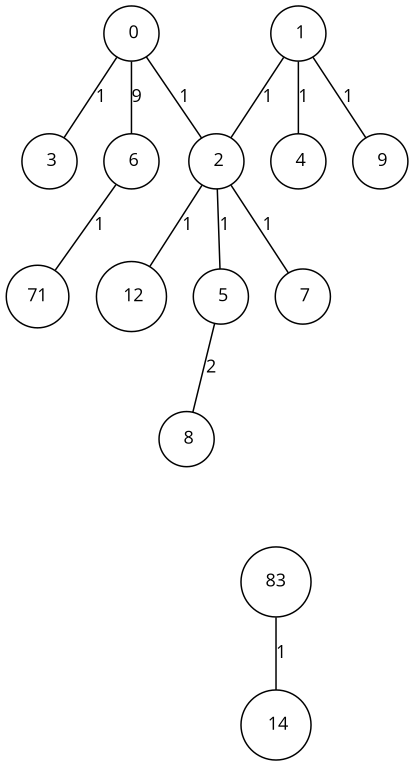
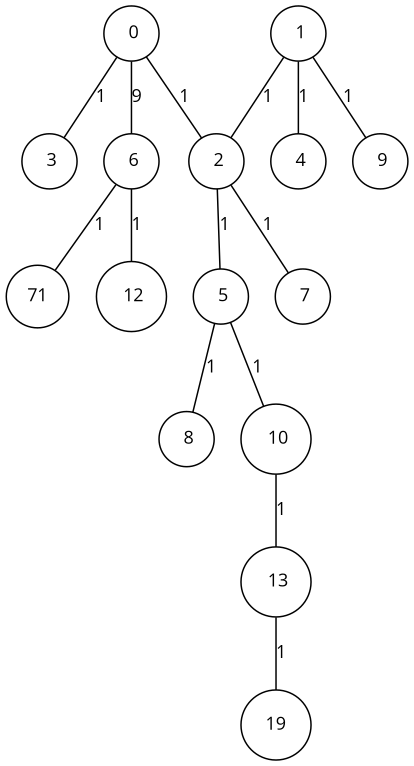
(176, 226) -> (131, 225)
(211, 368) -> (211, 368)
none -> (276, 439)
(276, 582) -> (276, 582)
(276, 725) -> (276, 725)
